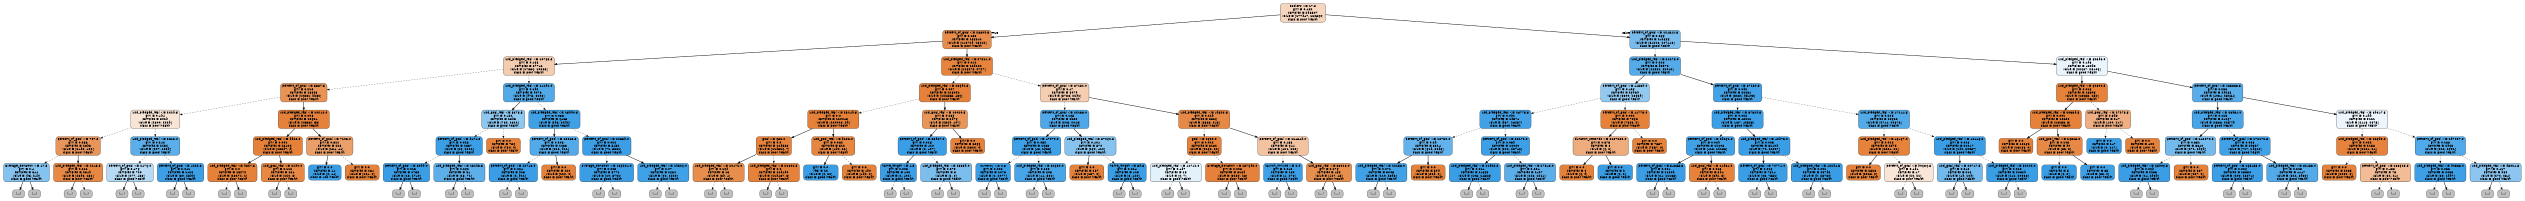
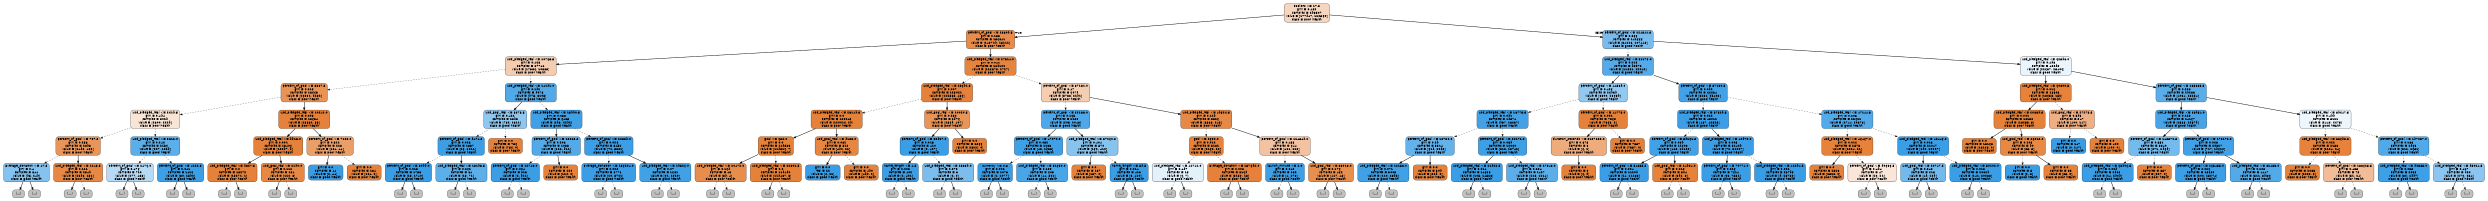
(325, 173) -> (326, 173)
(1615, 173) -> none
(2098, 173) -> (2061, 173)
